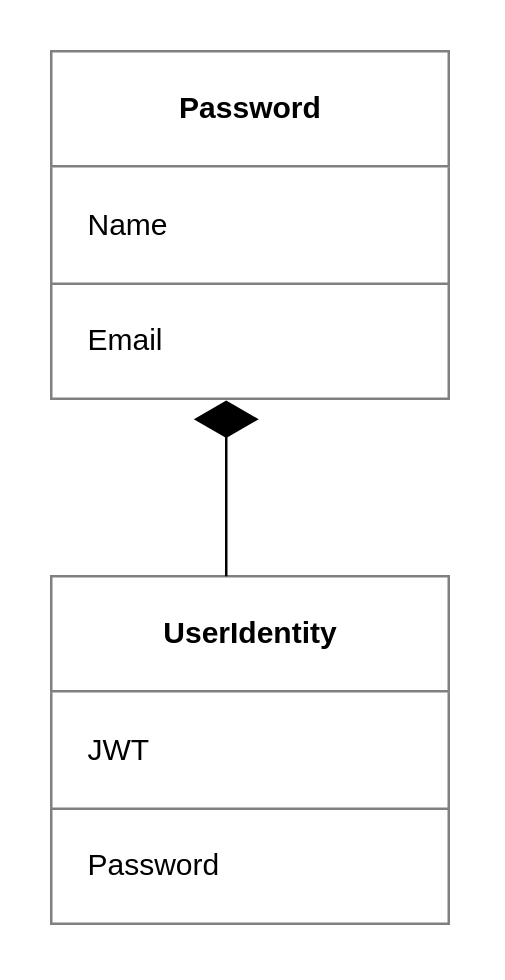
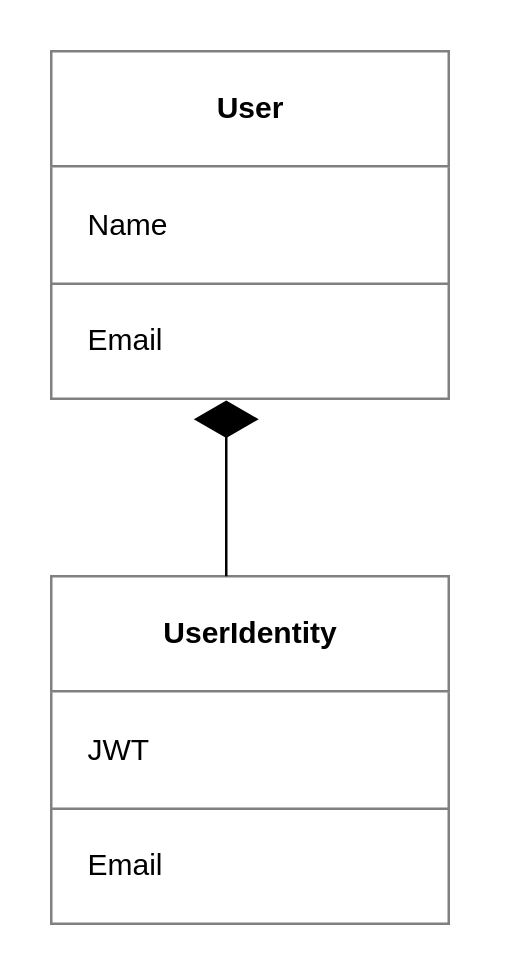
(118, 105) -> (85, 105)
(148, 630) -> (148, 630)
